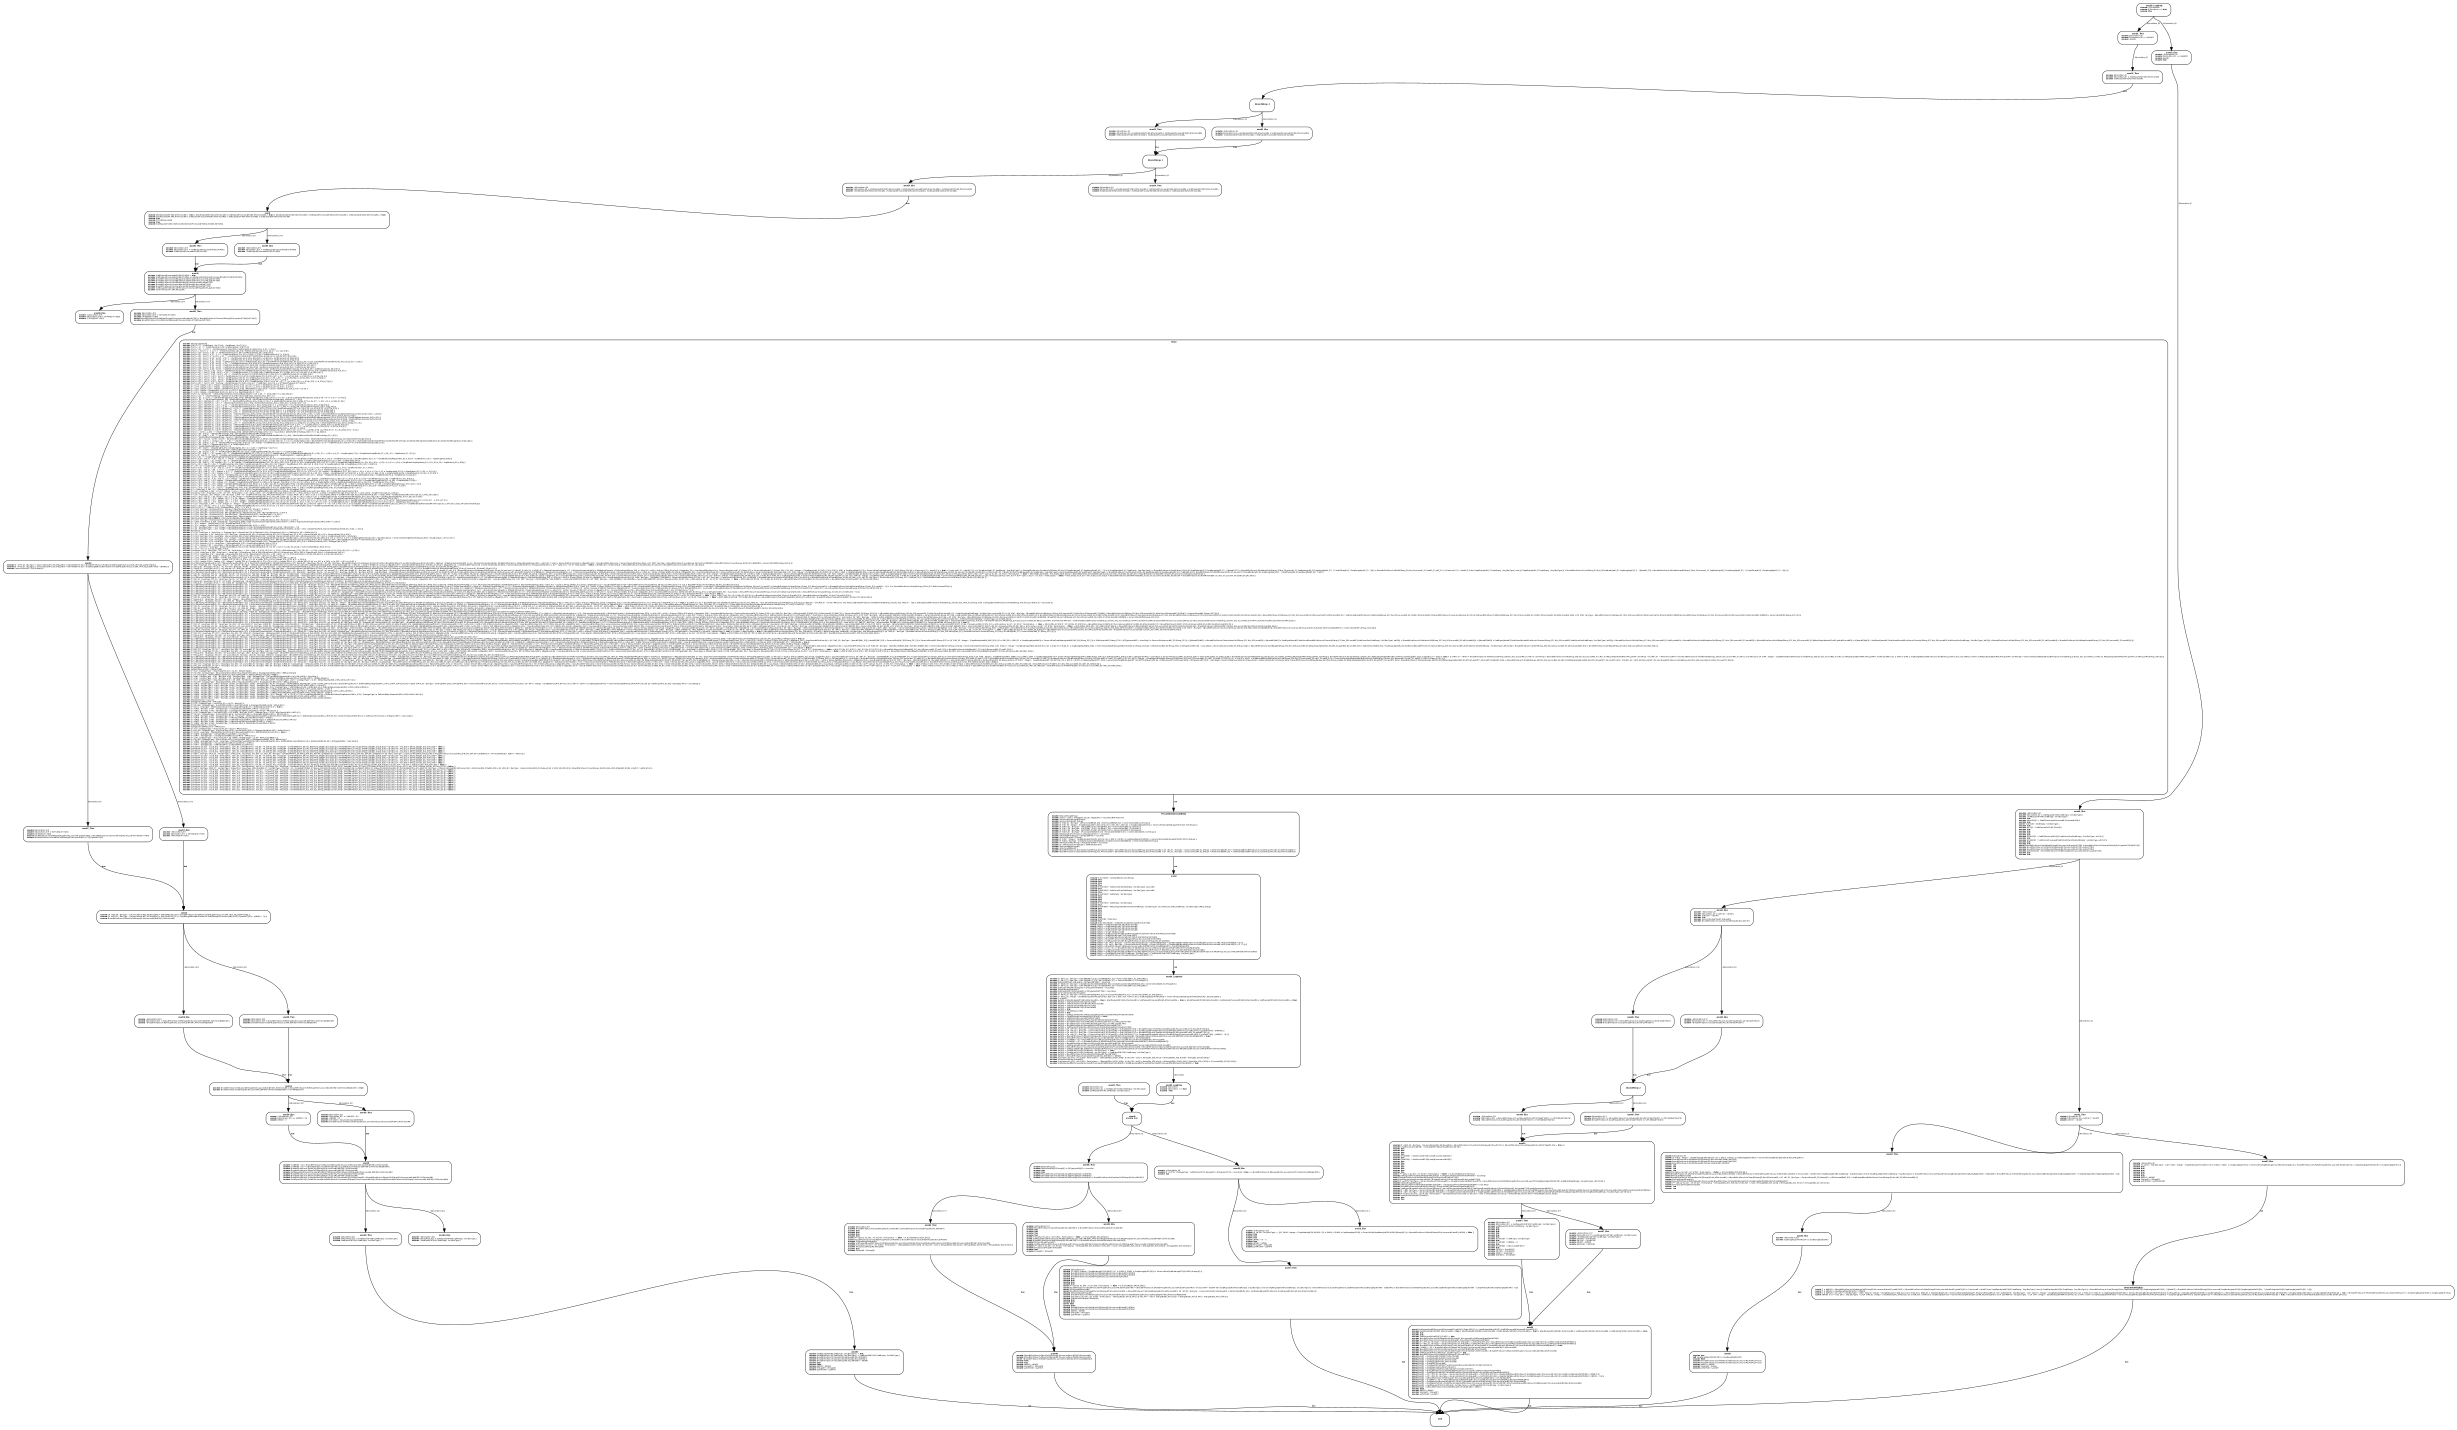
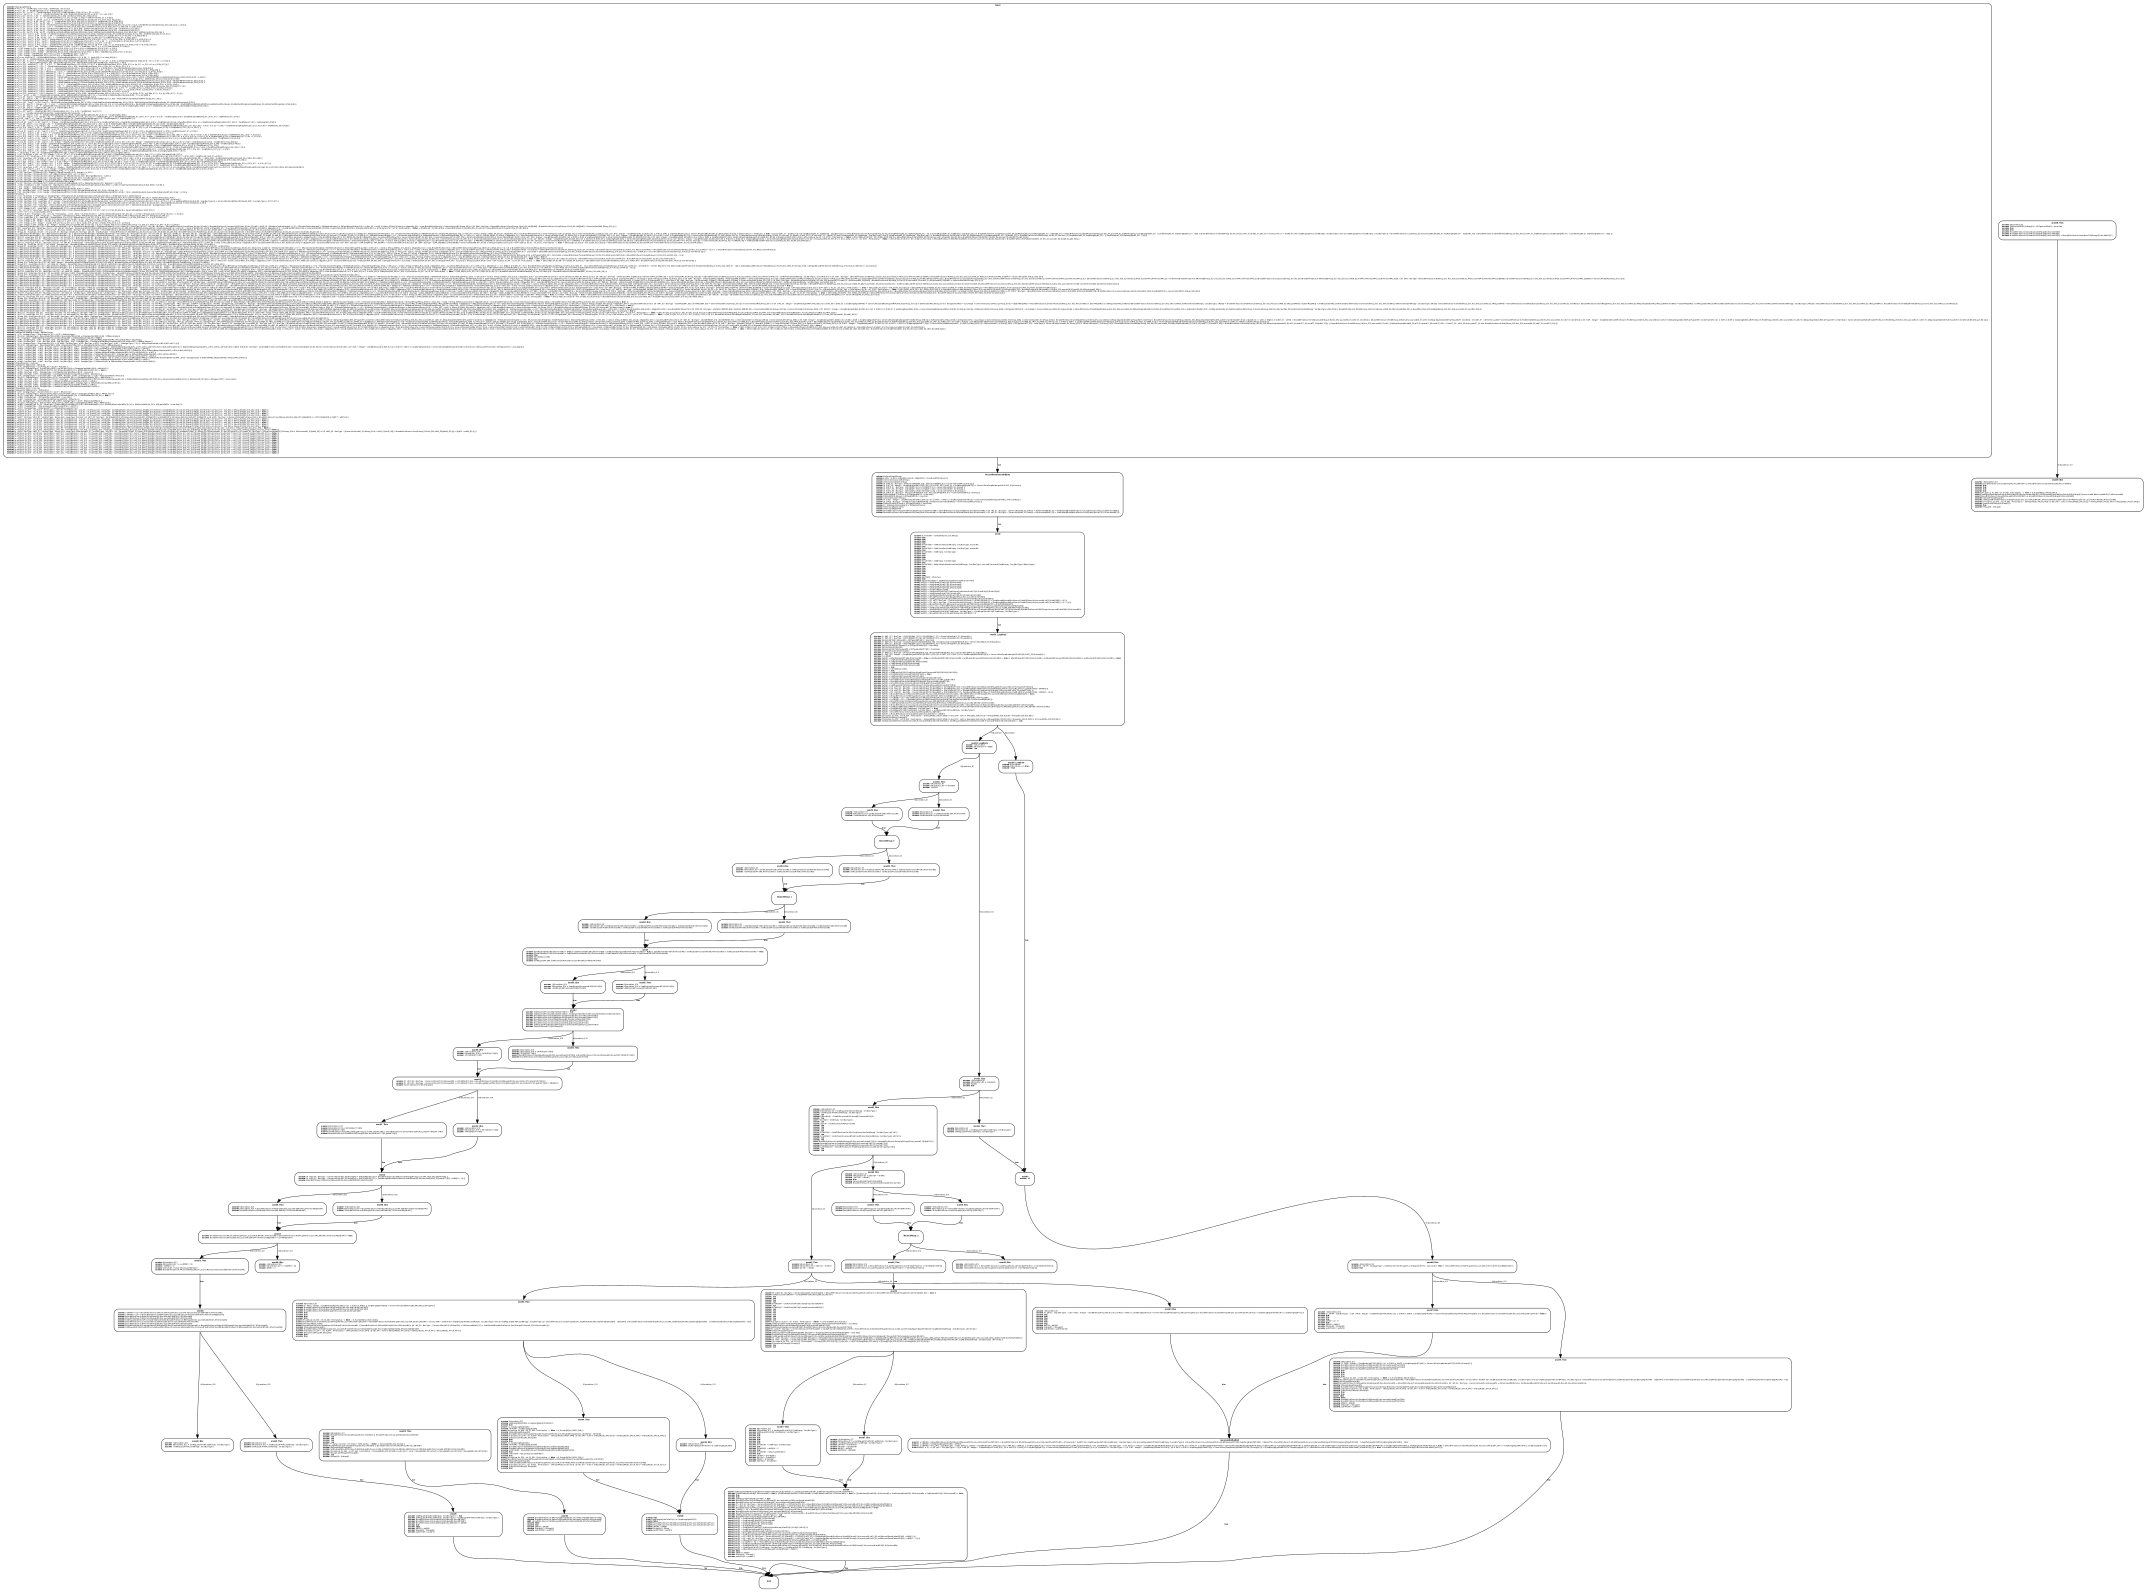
(206, 669) -> (34, 333)
none -> (990, 732)
none -> (872, 814)
none -> (716, 940)
none -> (477, 1067)
none -> (979, 1105)
(1136, 1118) -> (1029, 1178)
(1522, 1132) -> none
(325, 1143) -> none
(1112, 1144) -> none
(1011, 1203) -> none
(1048, 1275) -> none
(1695, 1357) -> (648, 1519)
(1019, 1359) -> (529, 1521)
none -> (1321, 1359)
none -> (583, 1445)
